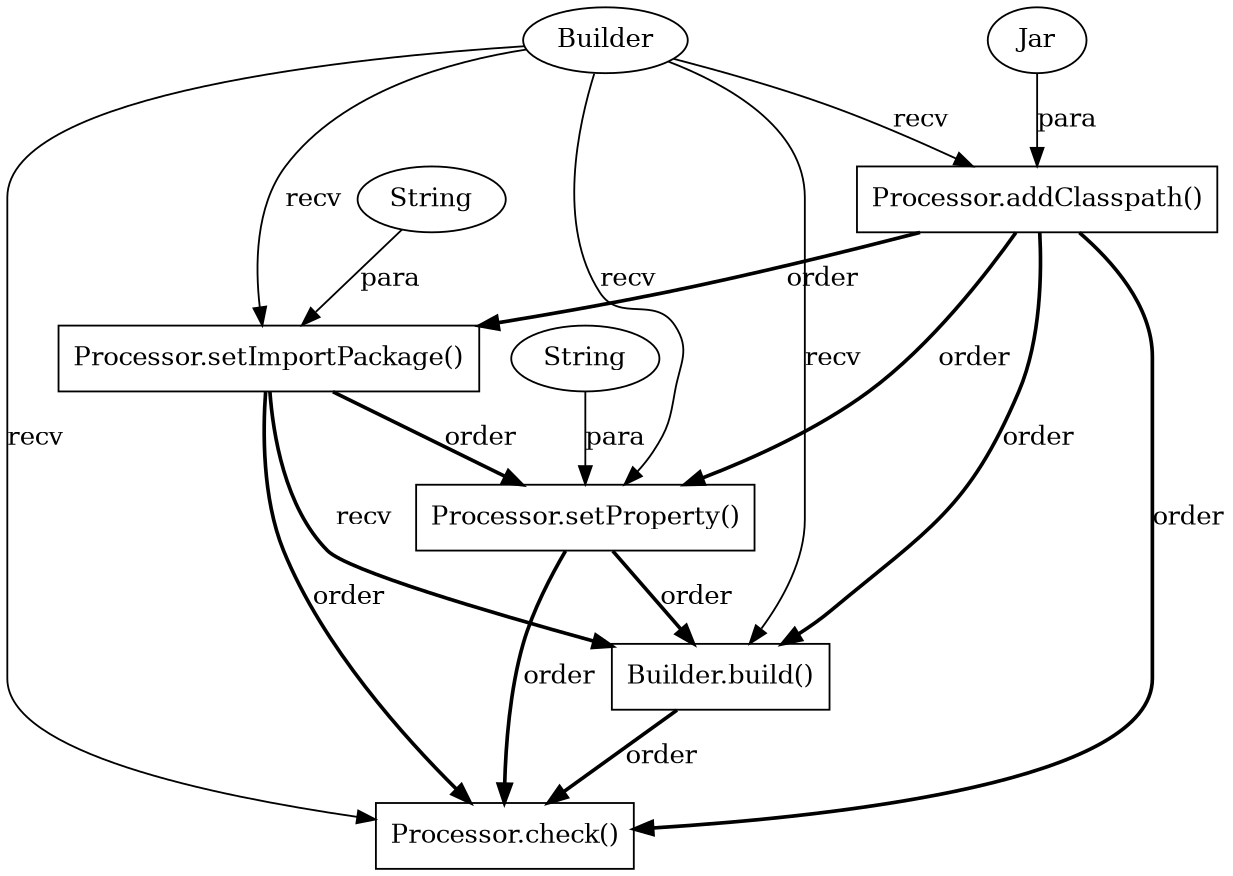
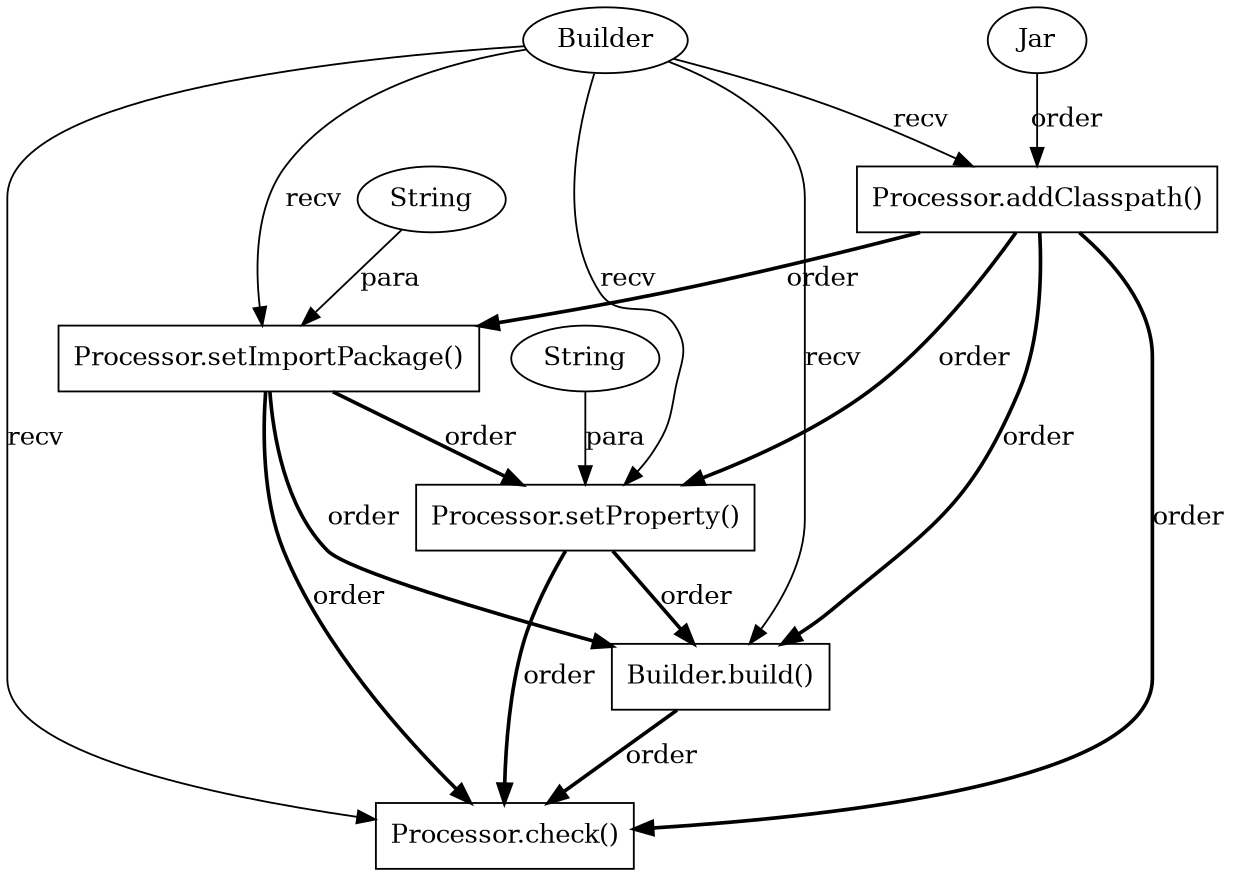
(1067, 120) -> (1067, 120)
(364, 518) -> (364, 518)
